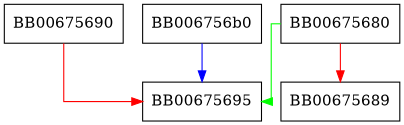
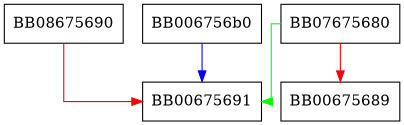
(64, 24) -> (64, 24)
(340, 24) -> (340, 24)
(202, 102) -> (202, 102)
